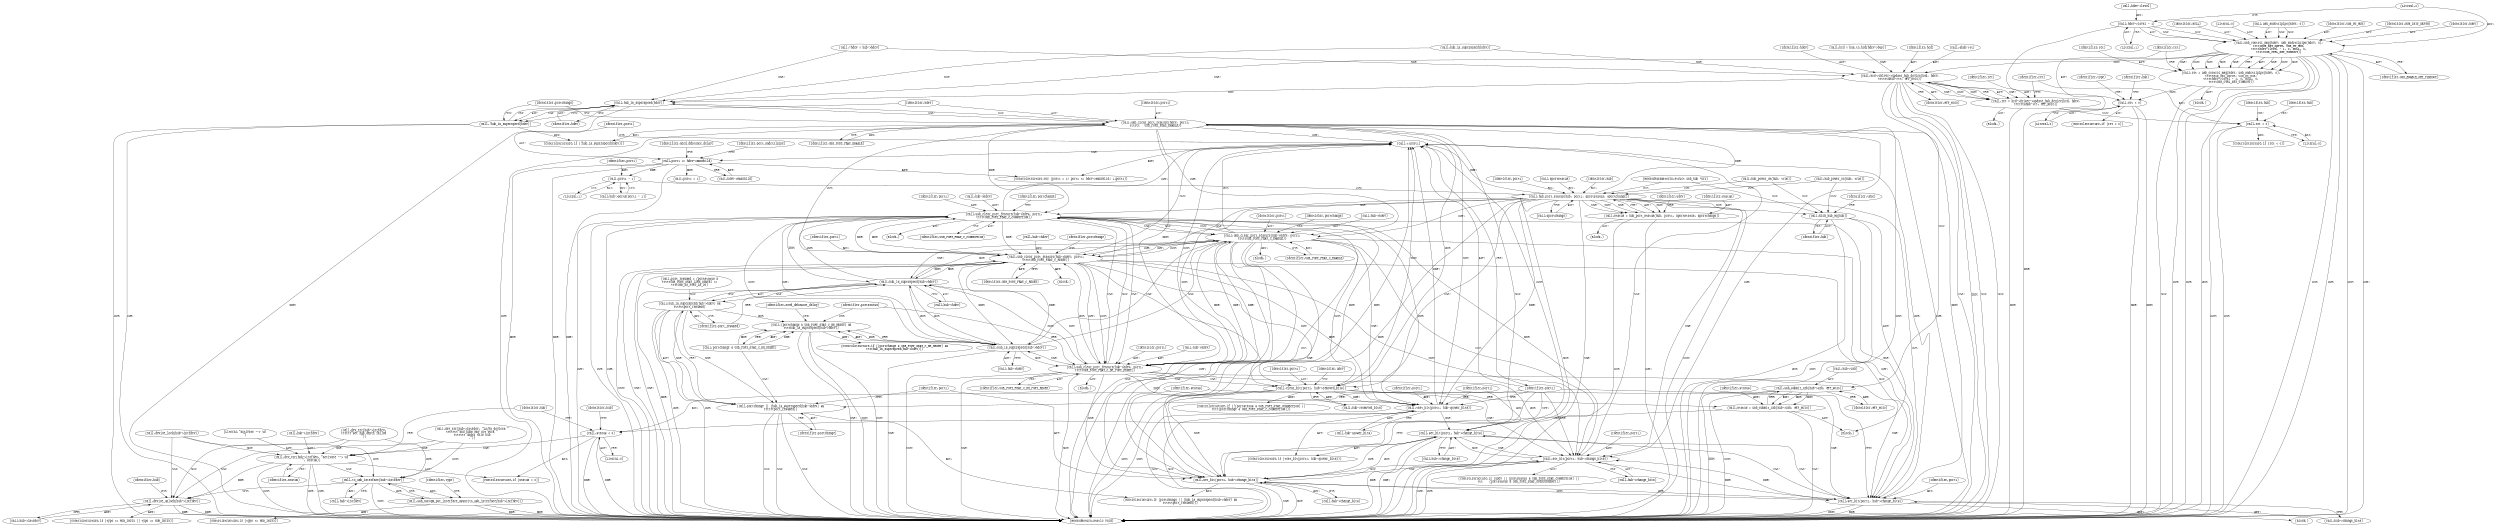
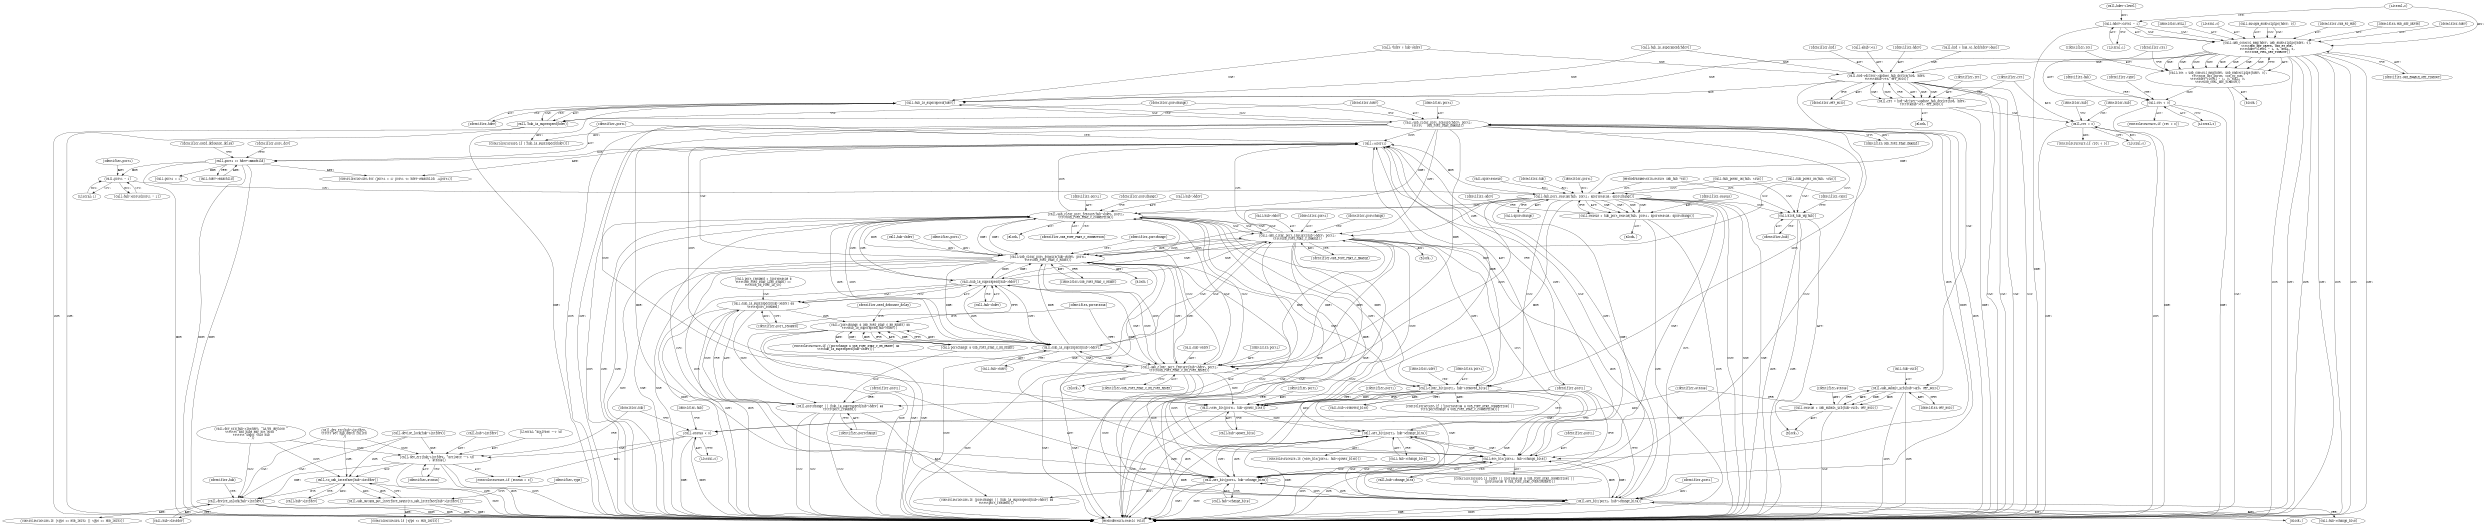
(2279, 24) -> (2267, 24)
(2408, 24) -> (2398, 24)
(761, 144) -> (273, 144)
(1347, 419) -> none
